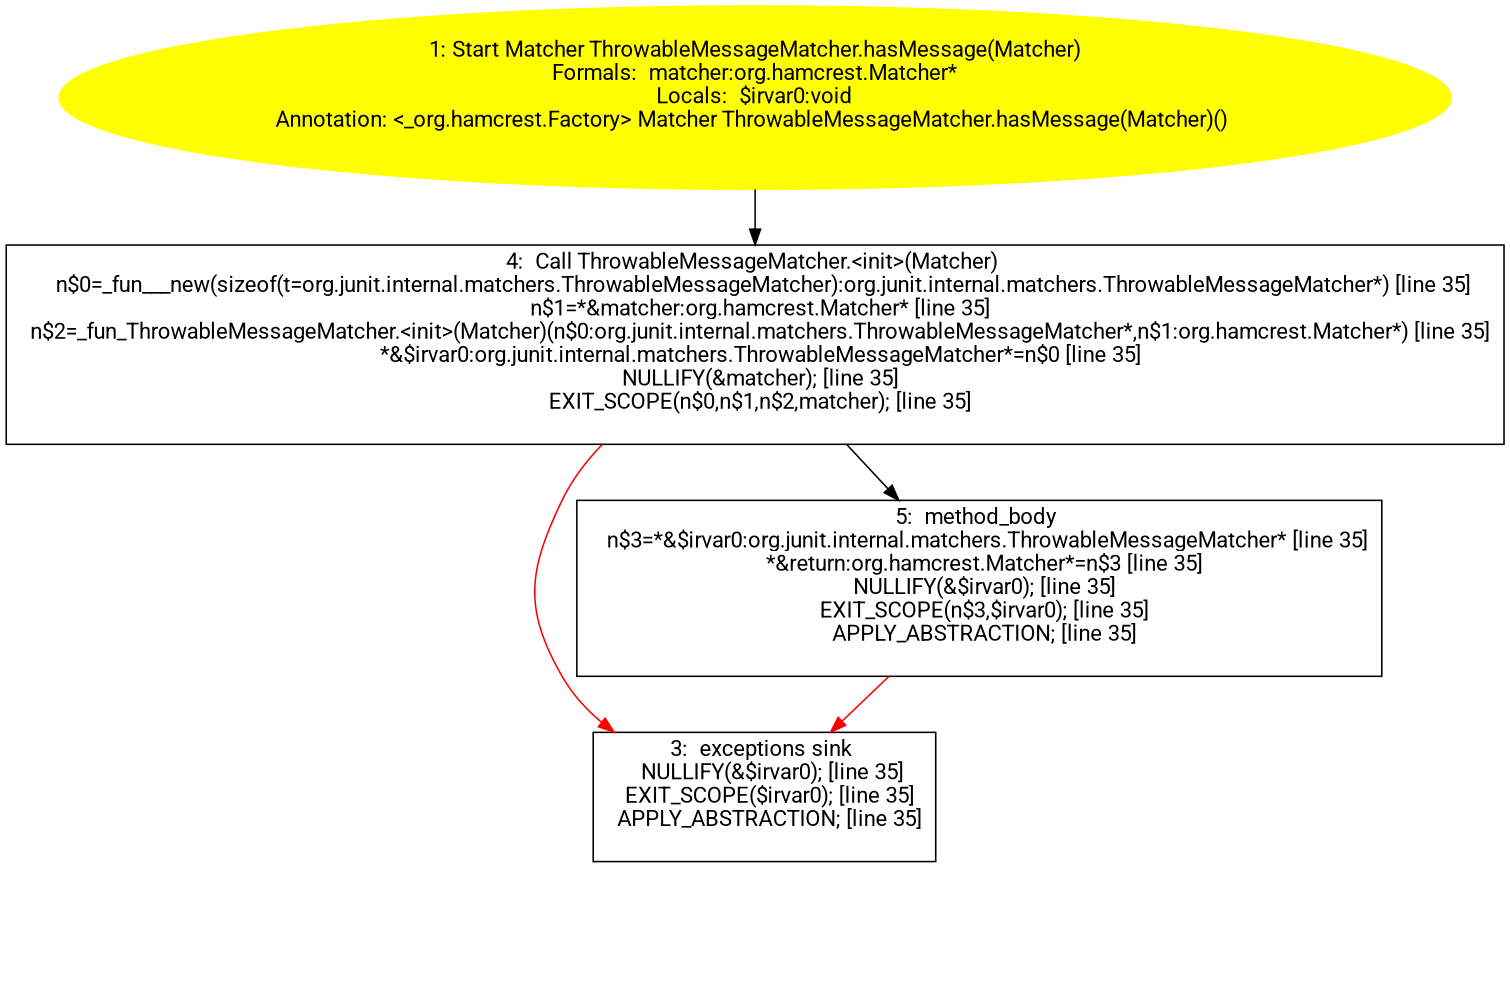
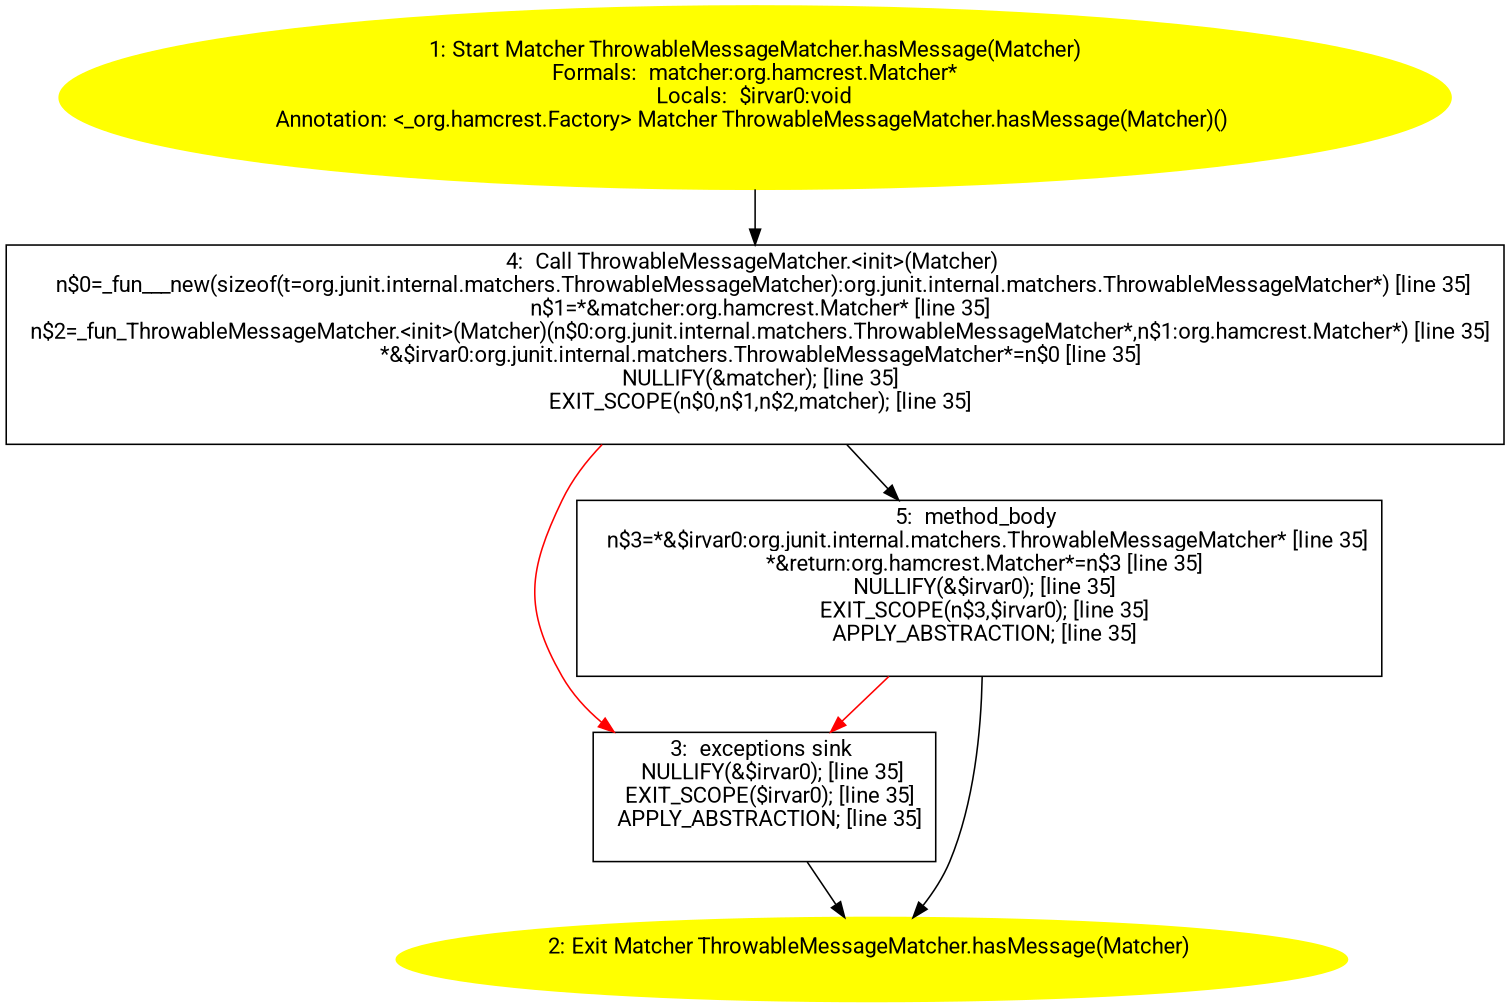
none -> (872, 959)
